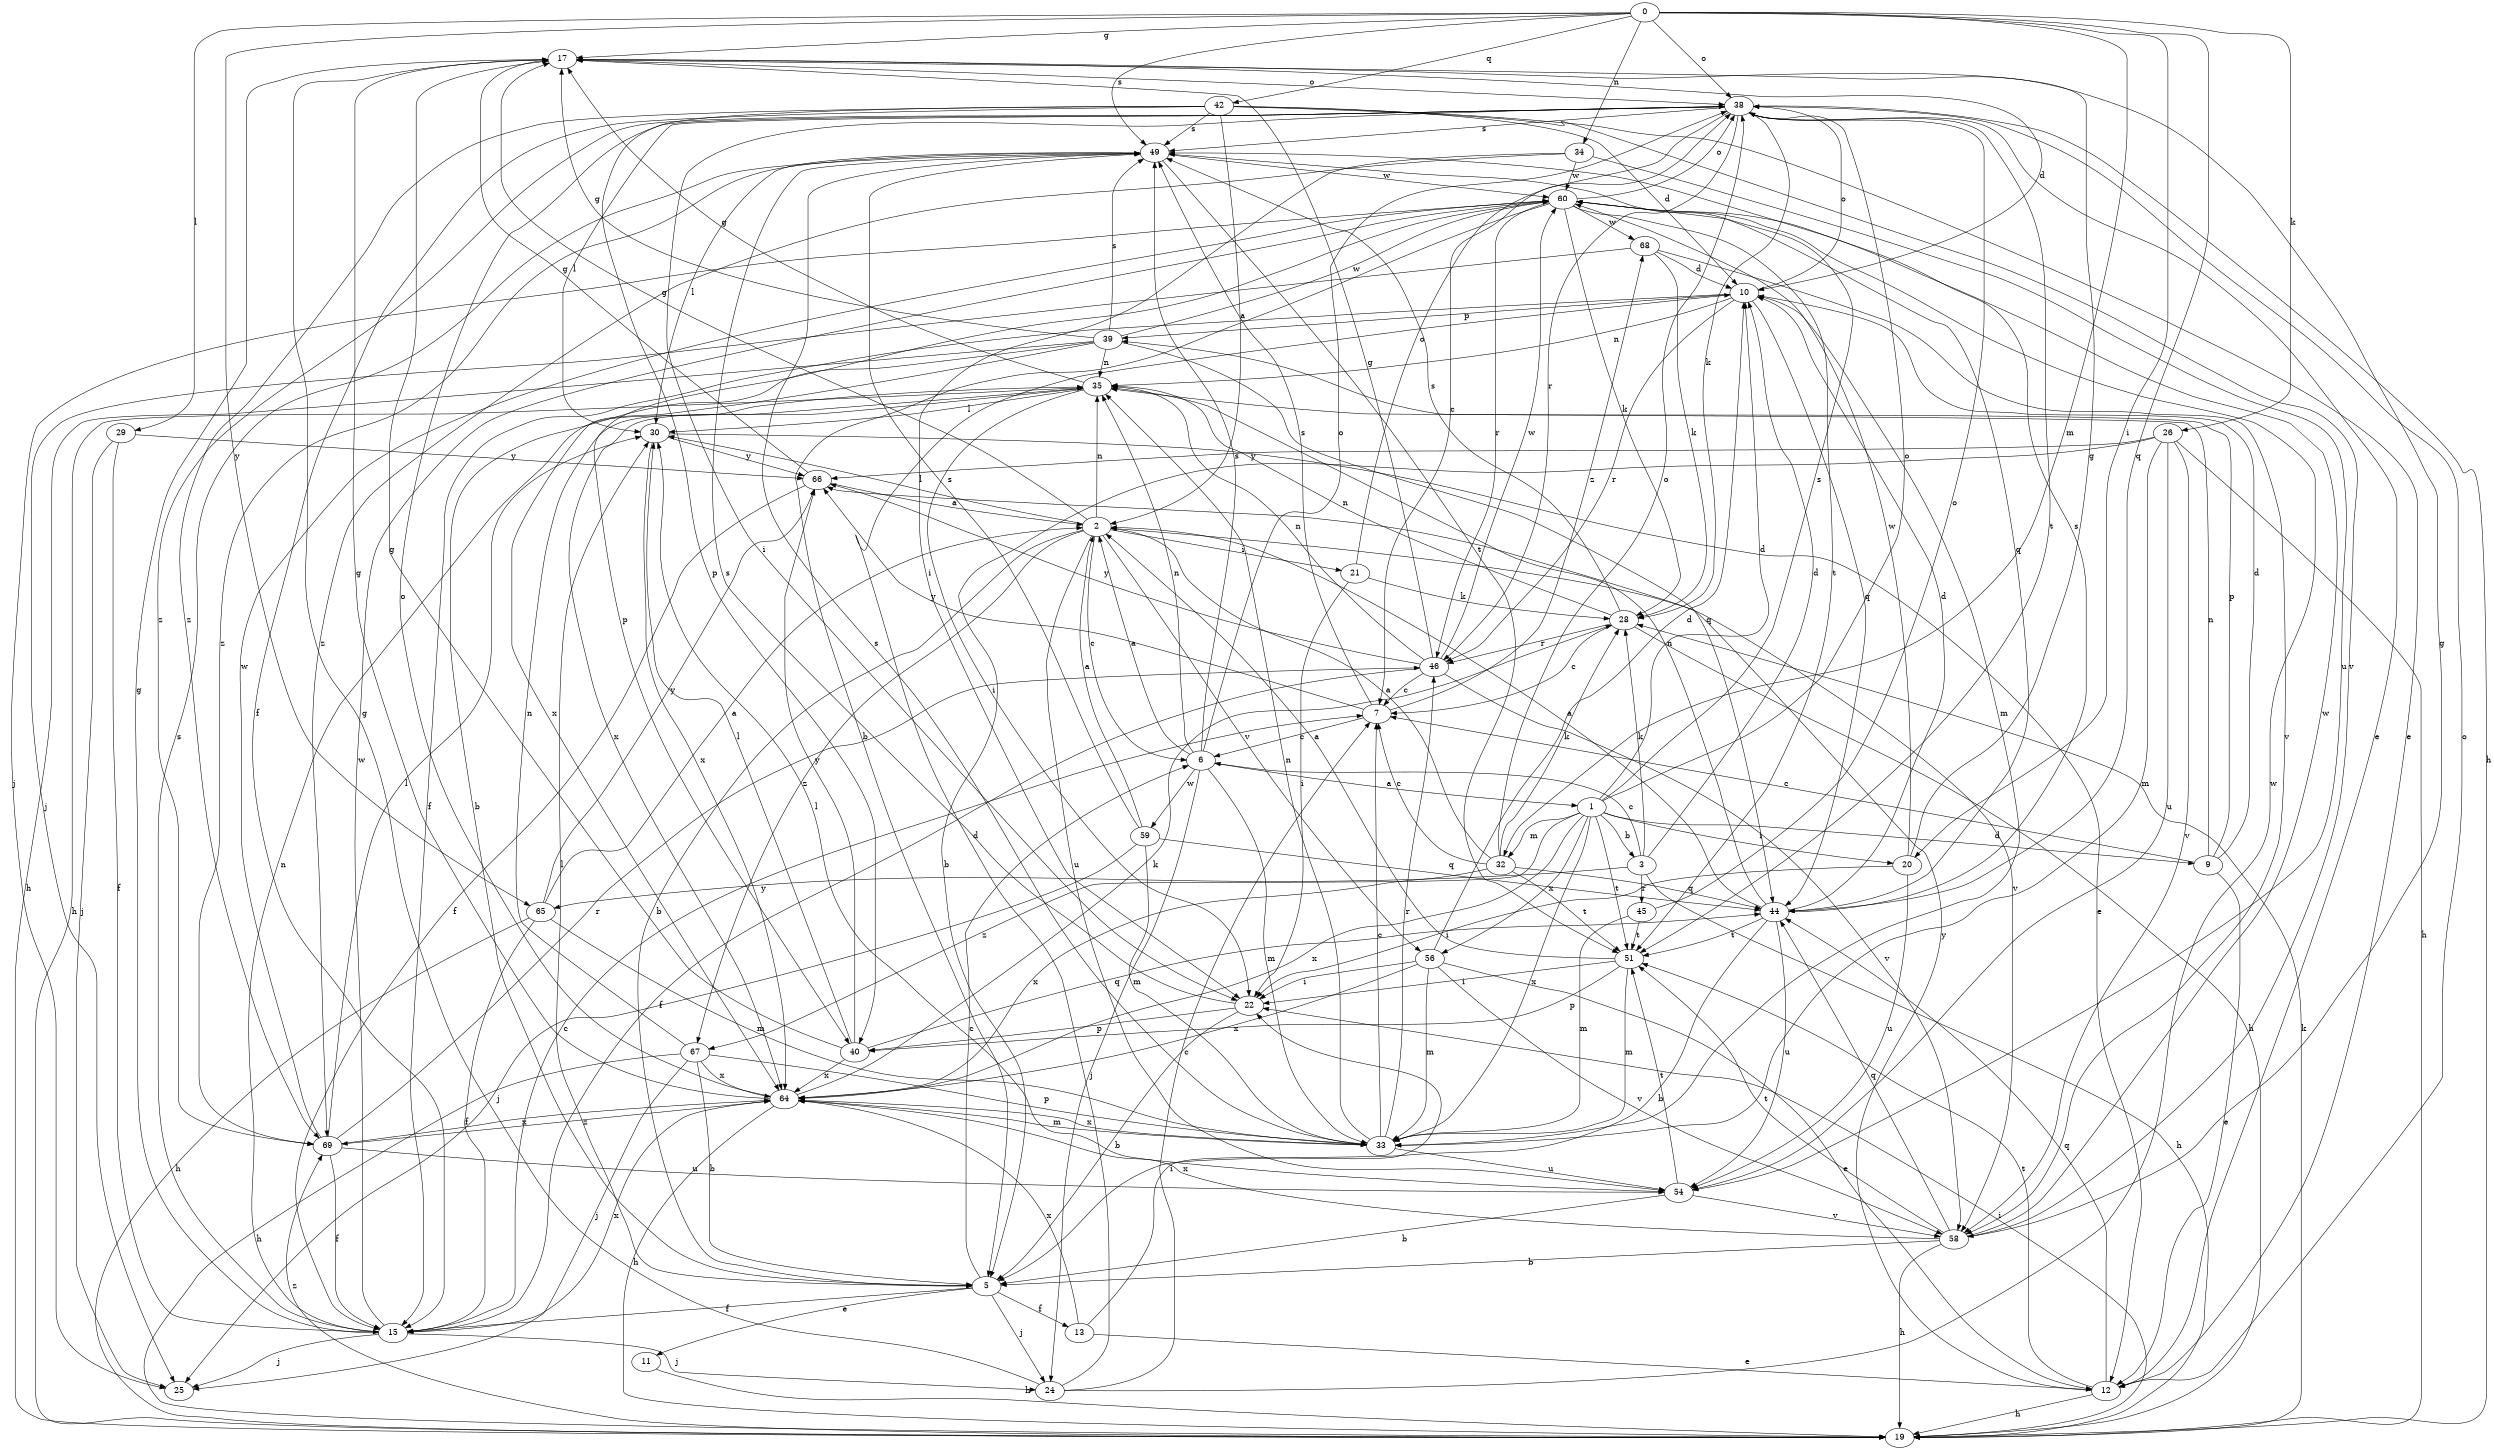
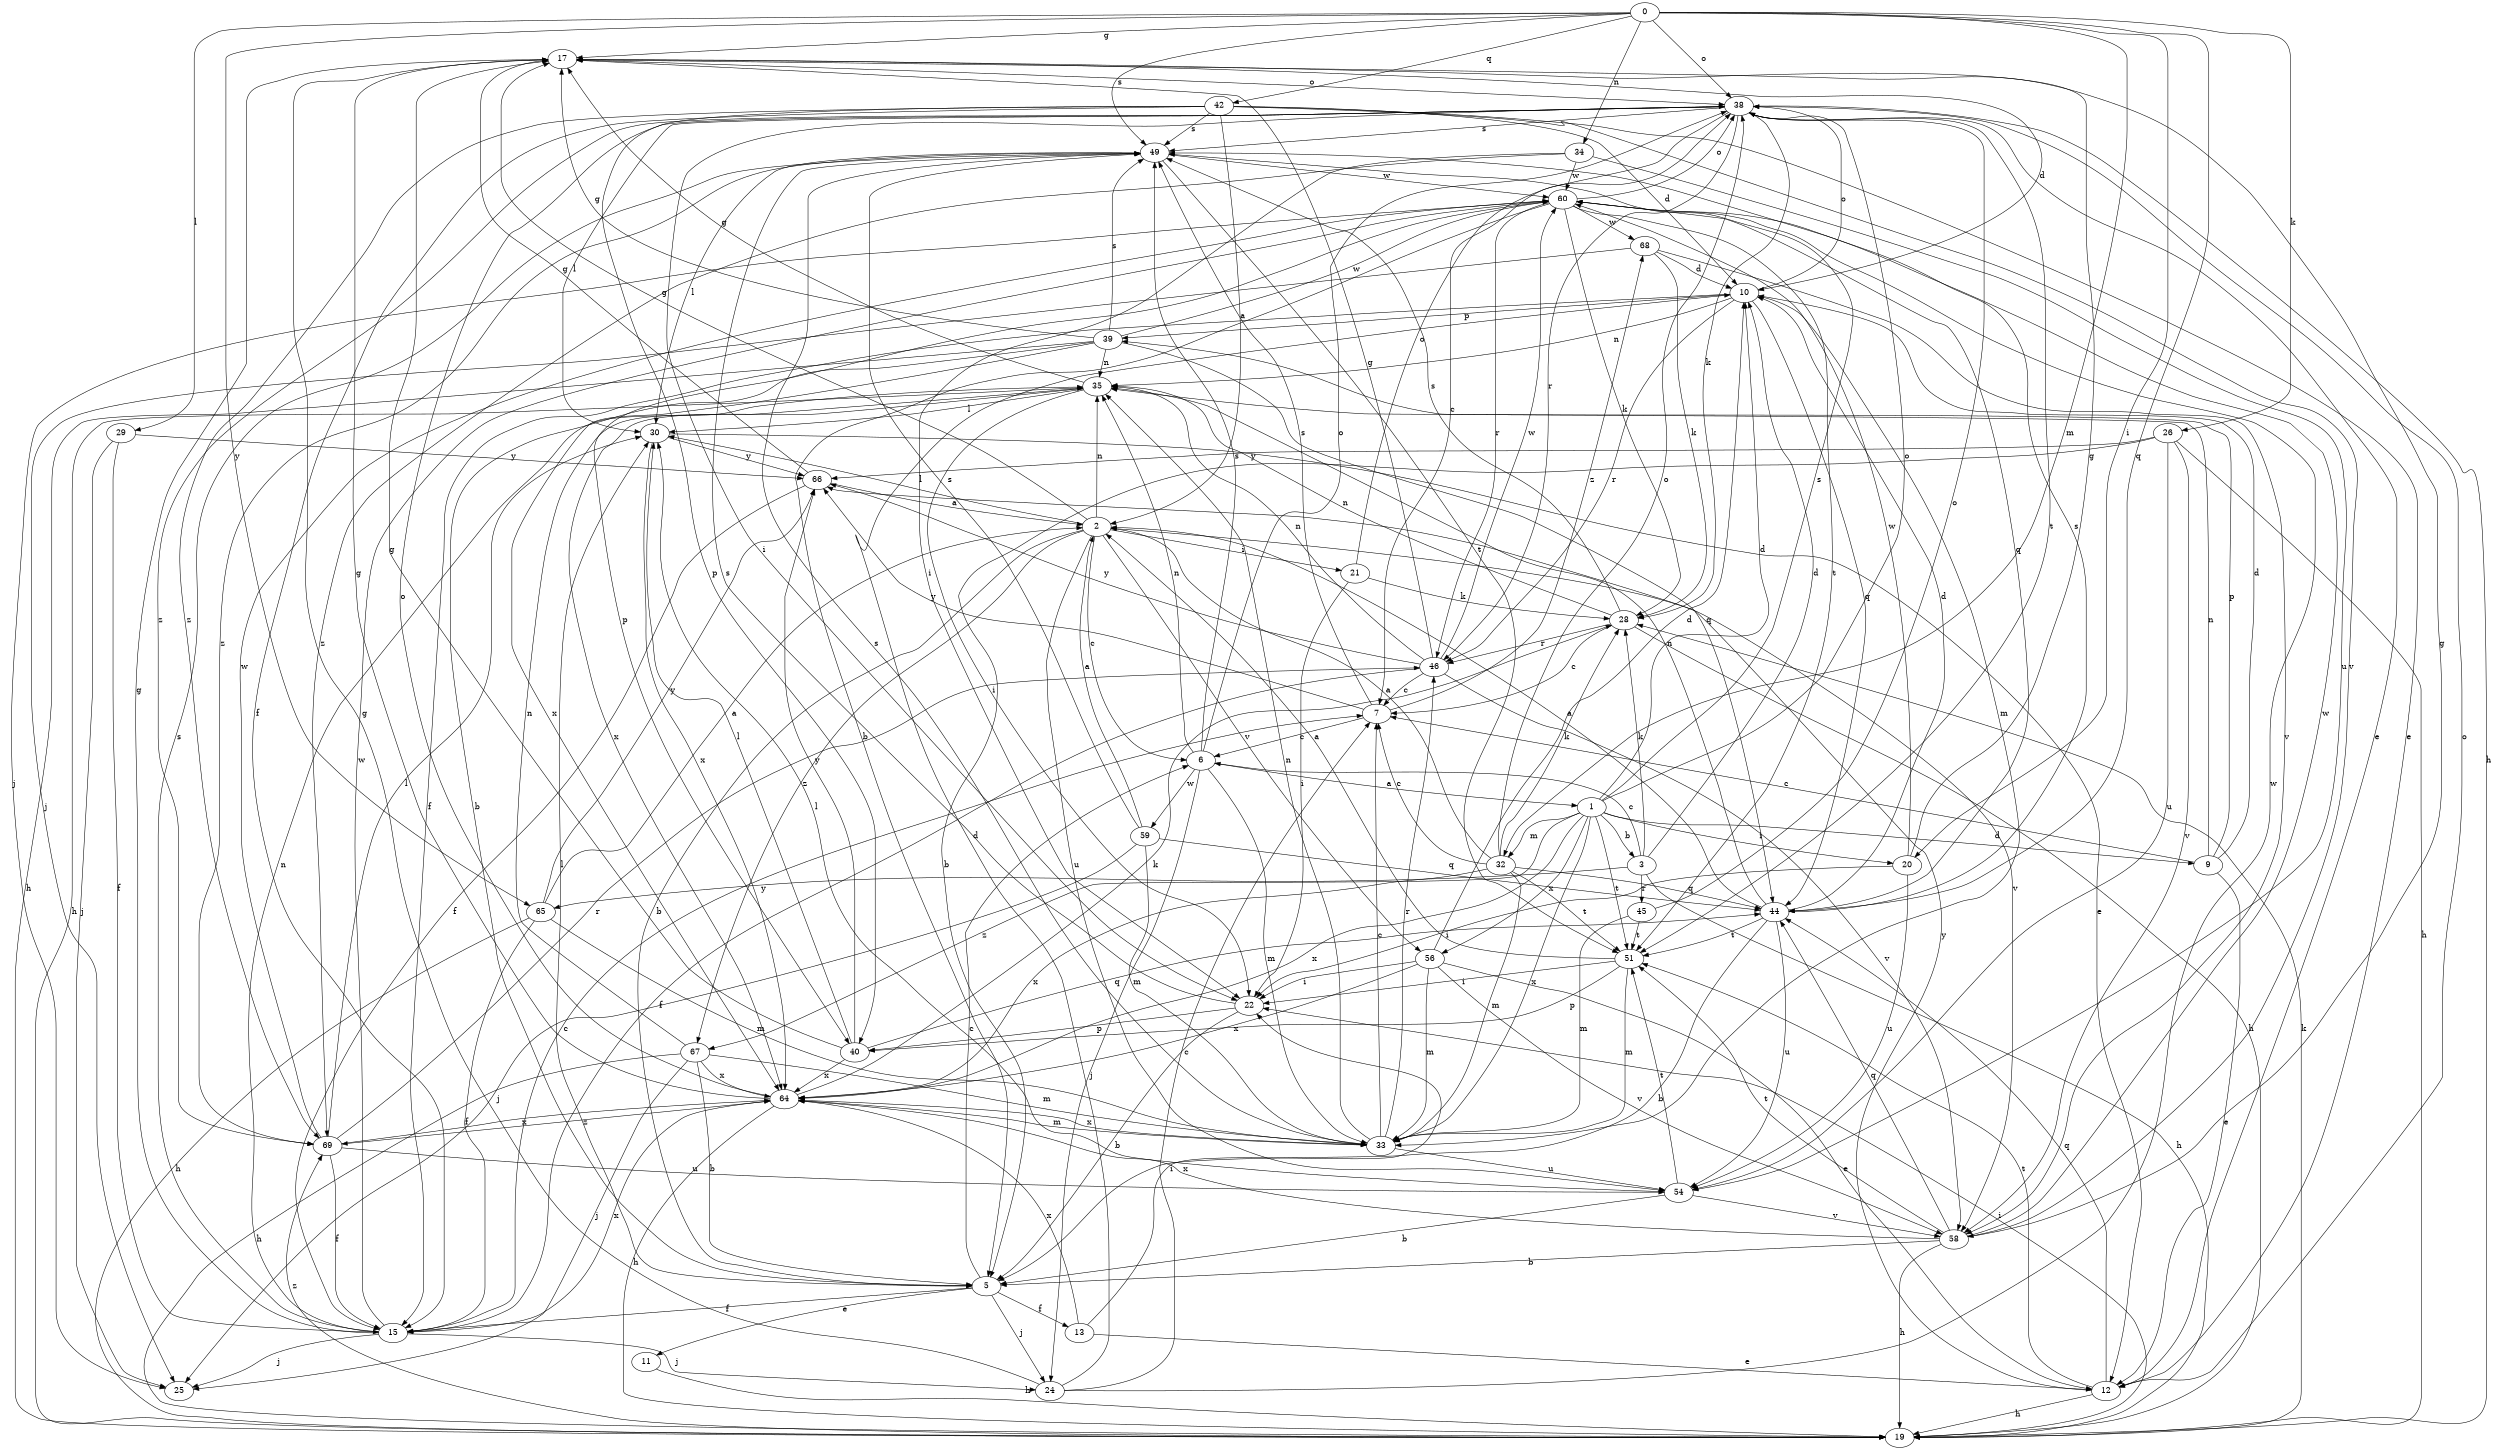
(1133, 655) -> none
(1925, 930) -> (1482, 1025)
(1047, 1099) -> (1047, 1099)
